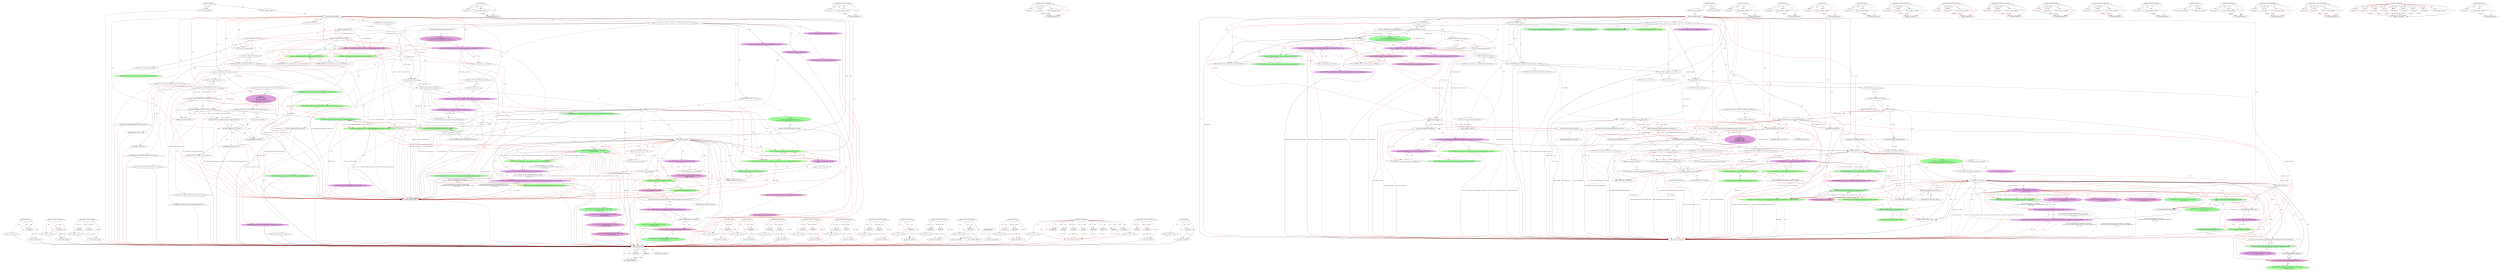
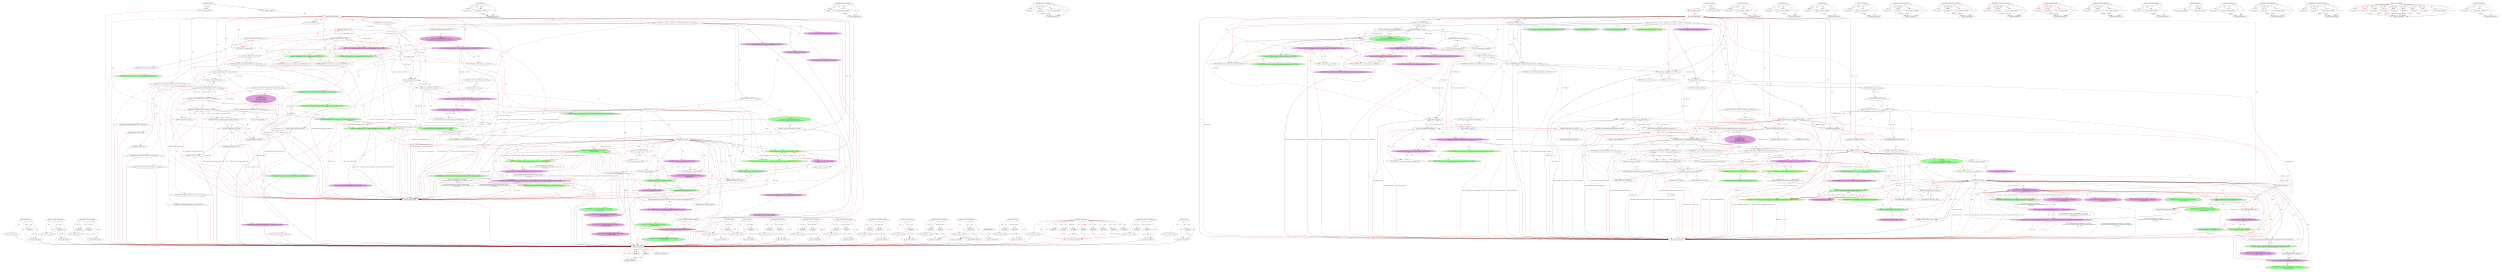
(1892, 146) -> (1865, 133)
(1892, 220) -> (1892, 220)
